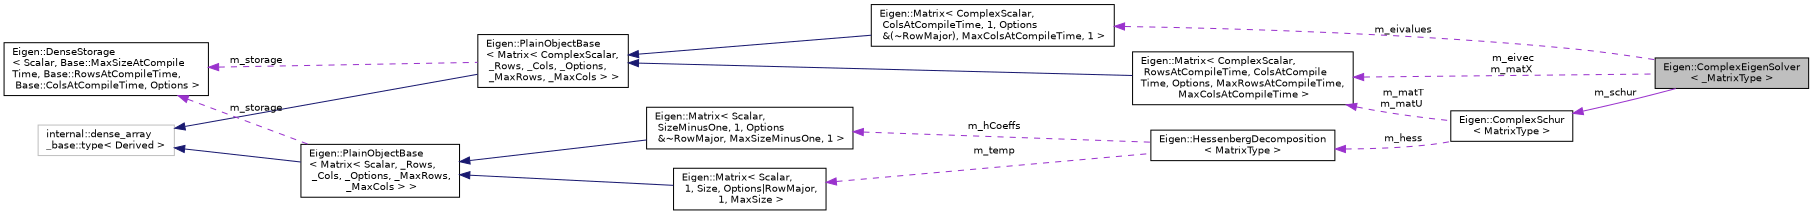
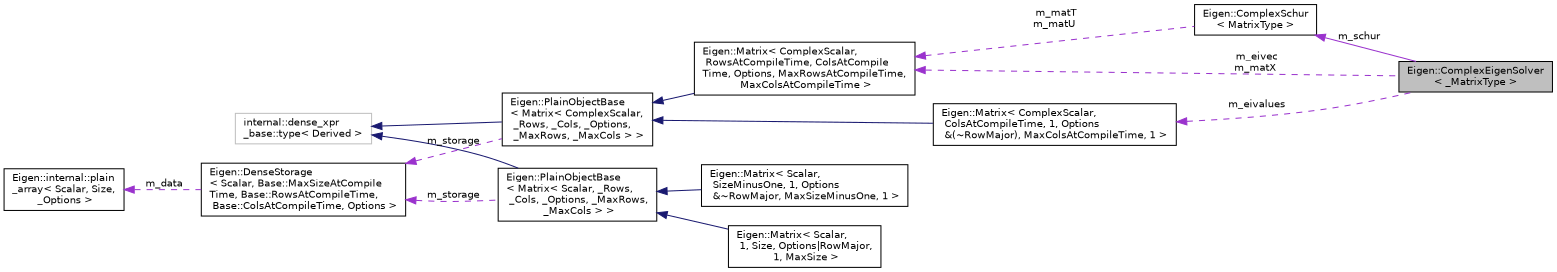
(106, 140) -> (303, 129)
(1243, 145) -> none
none -> (64, 190)
